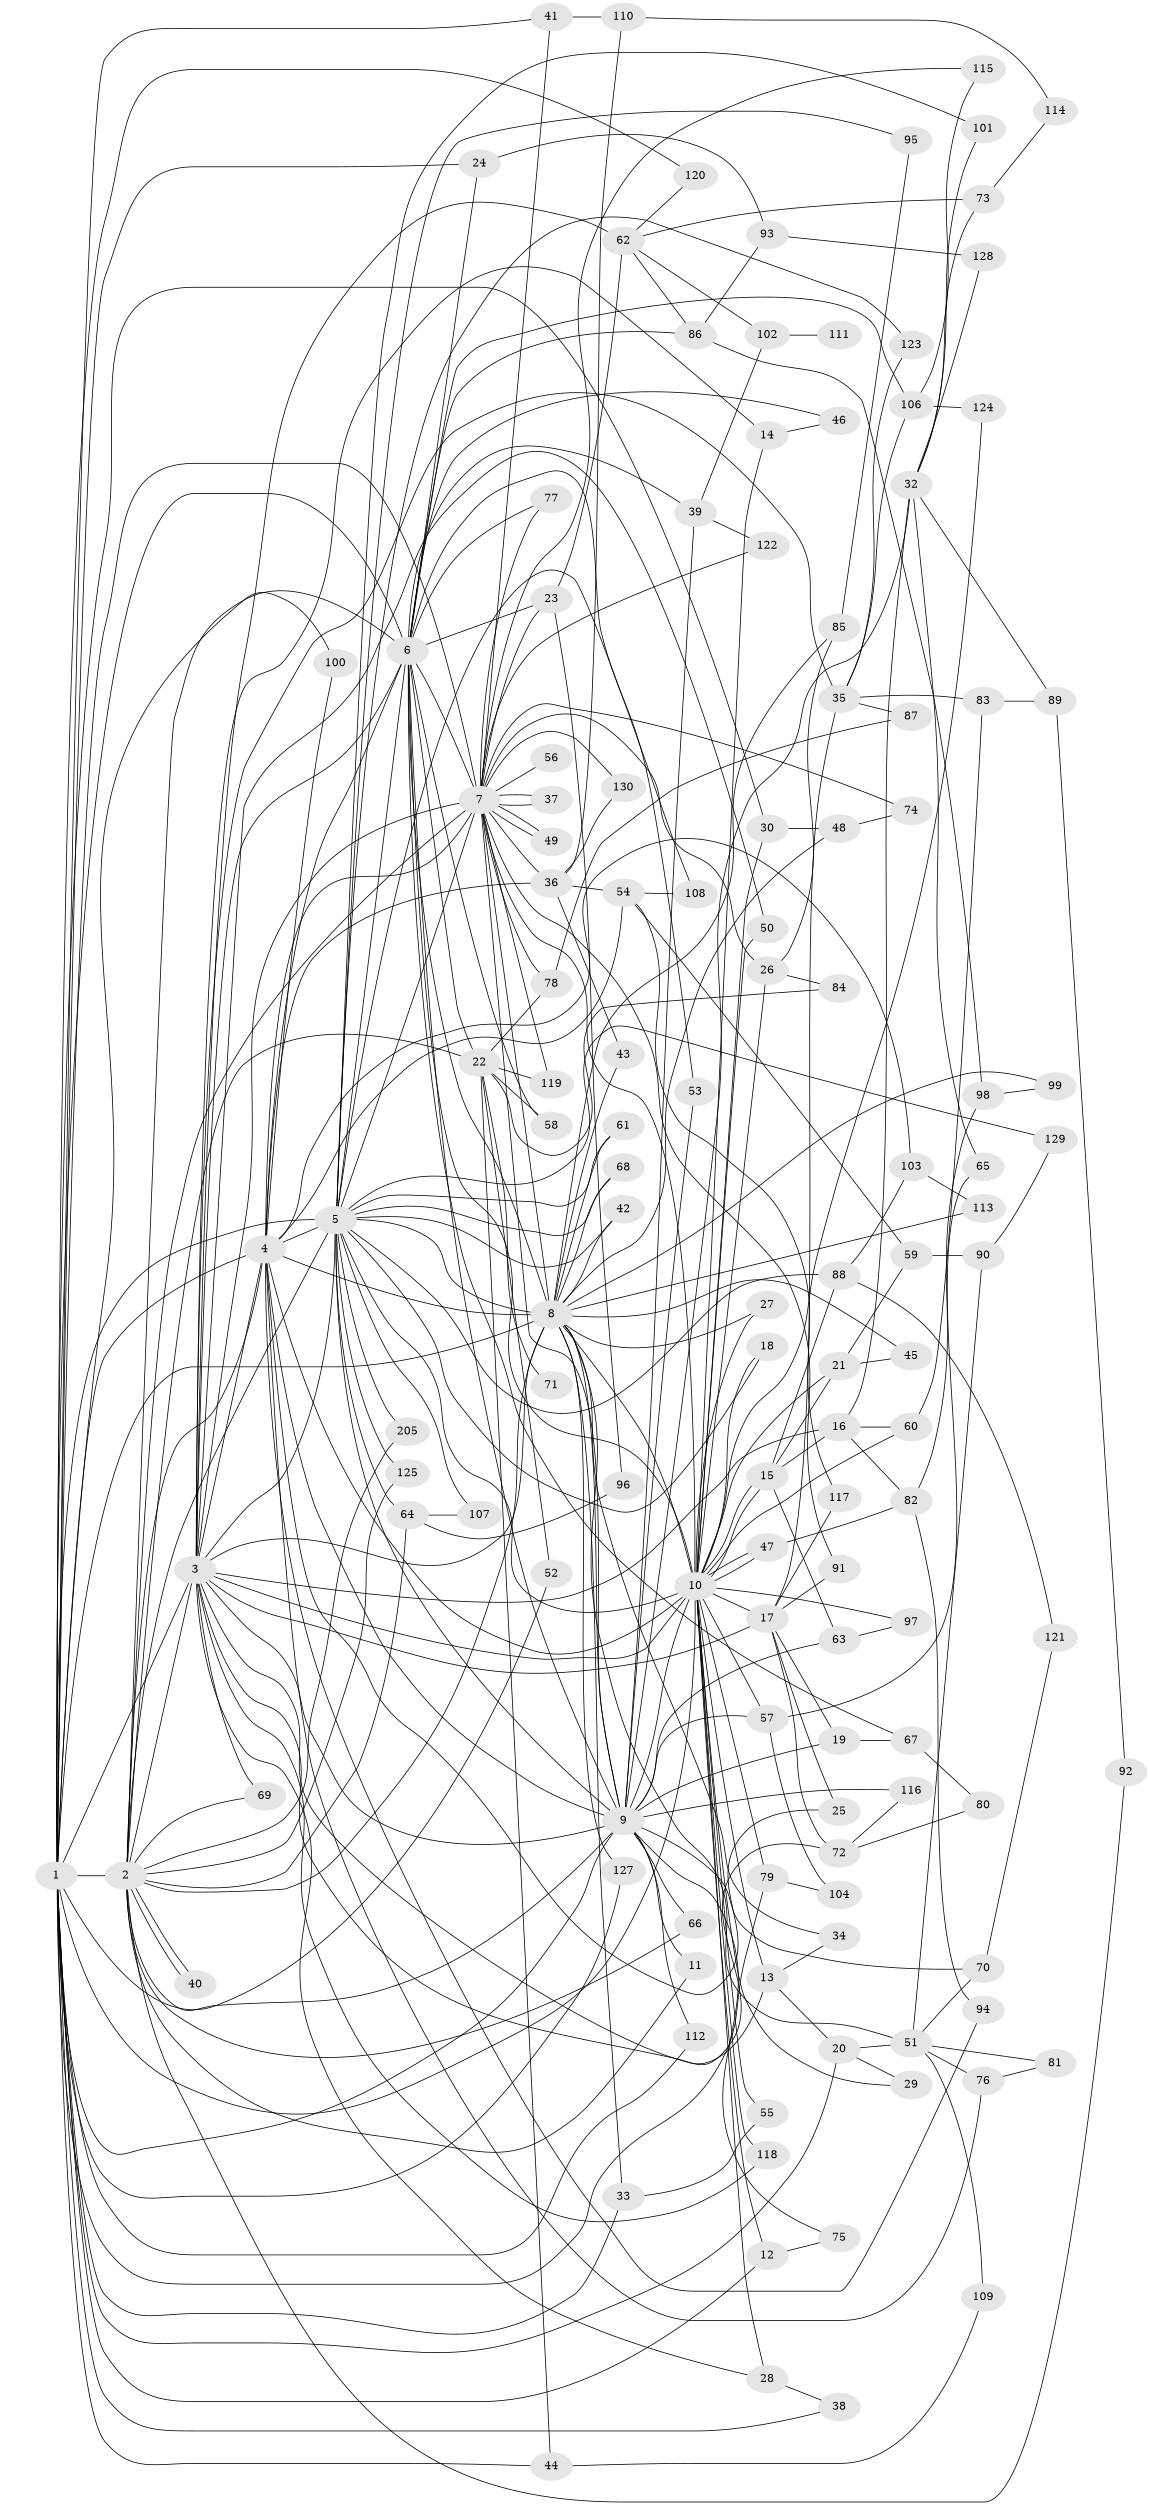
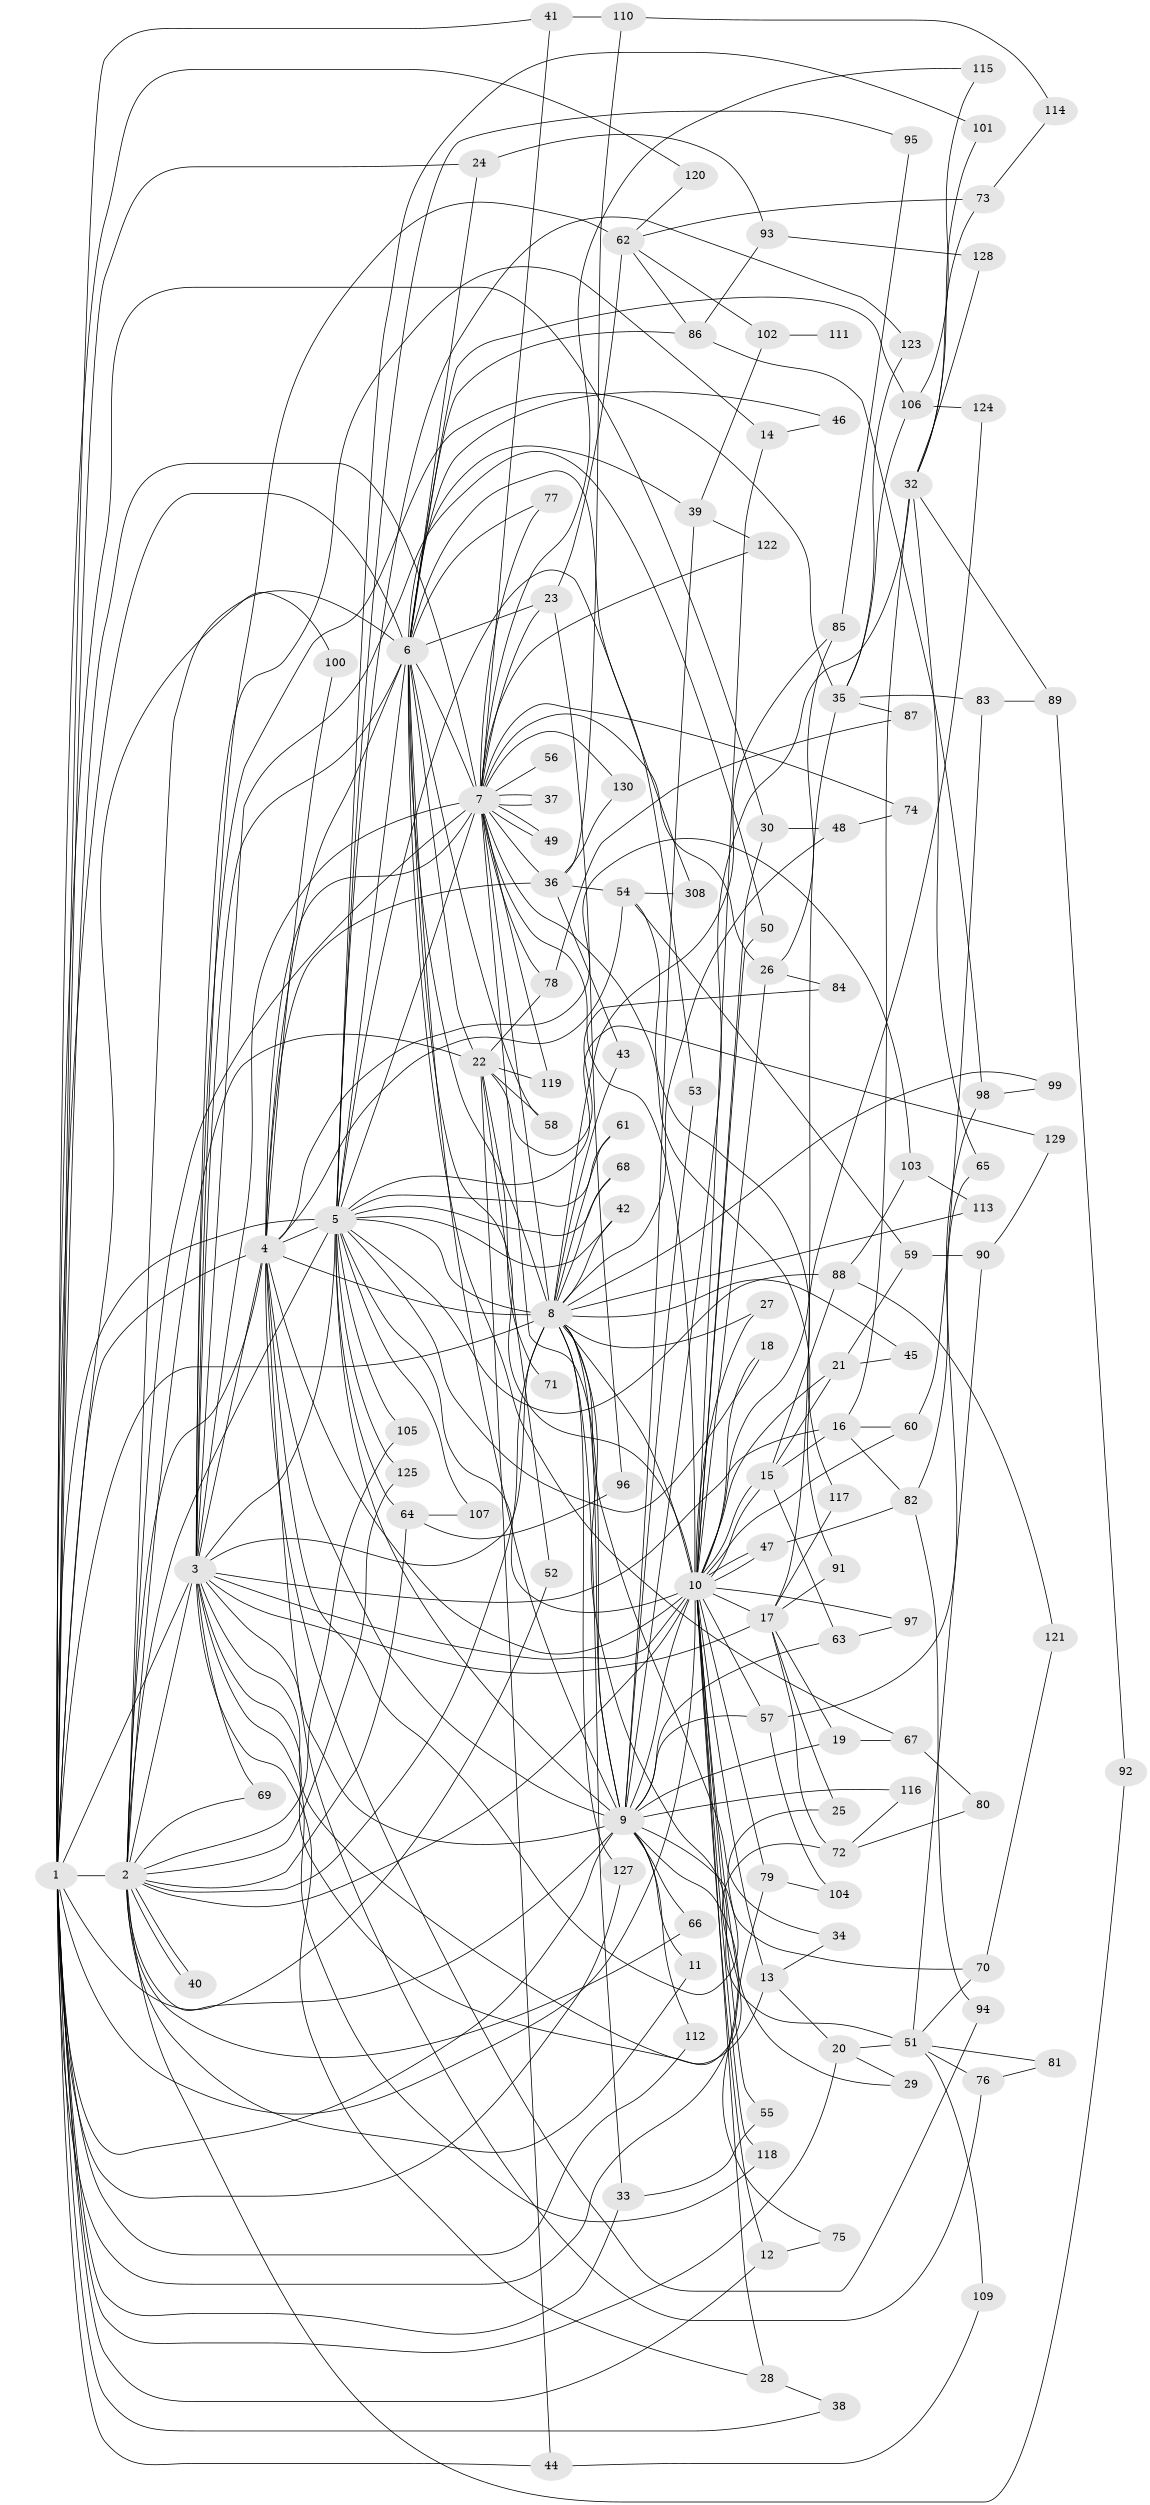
(695, 894) -> (695, 894)
(408, 1432) -> (408, 1432)
none -> (455, 1831)
